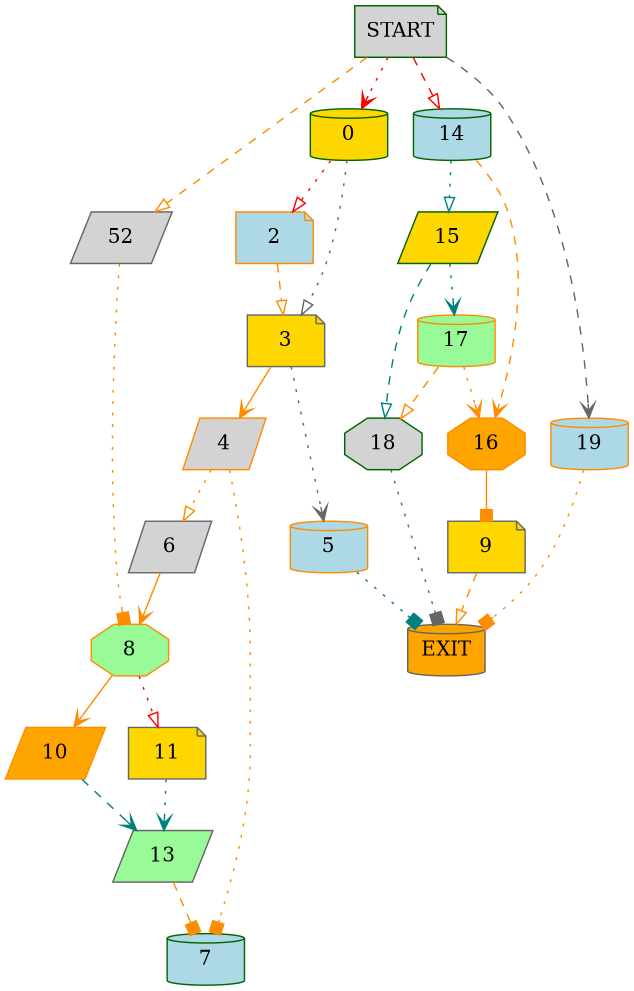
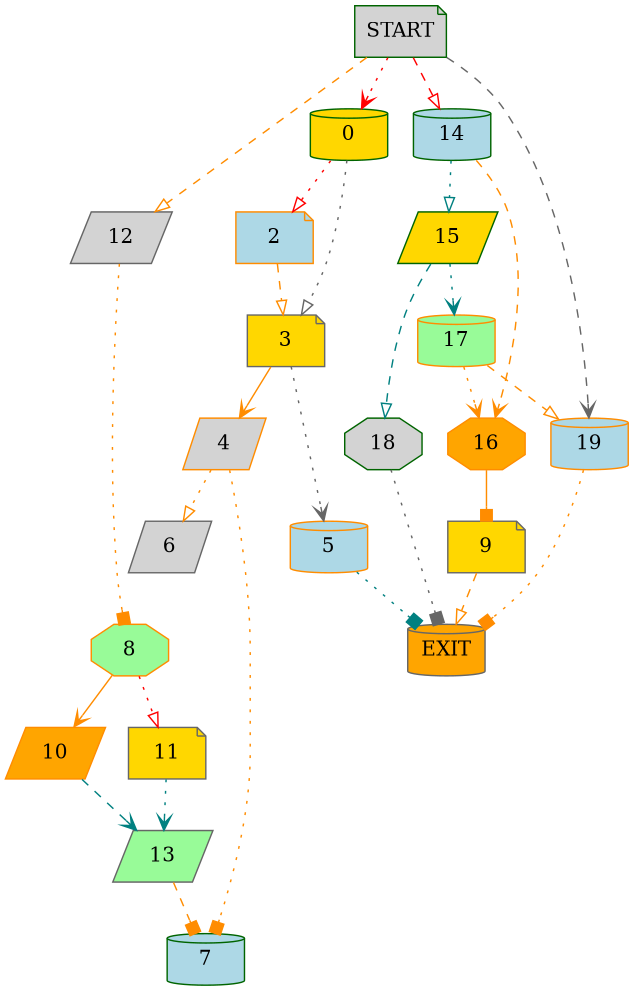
(121, 238) -> (121, 238)
(424, 387) -> (517, 388)
(153, 592) -> none
